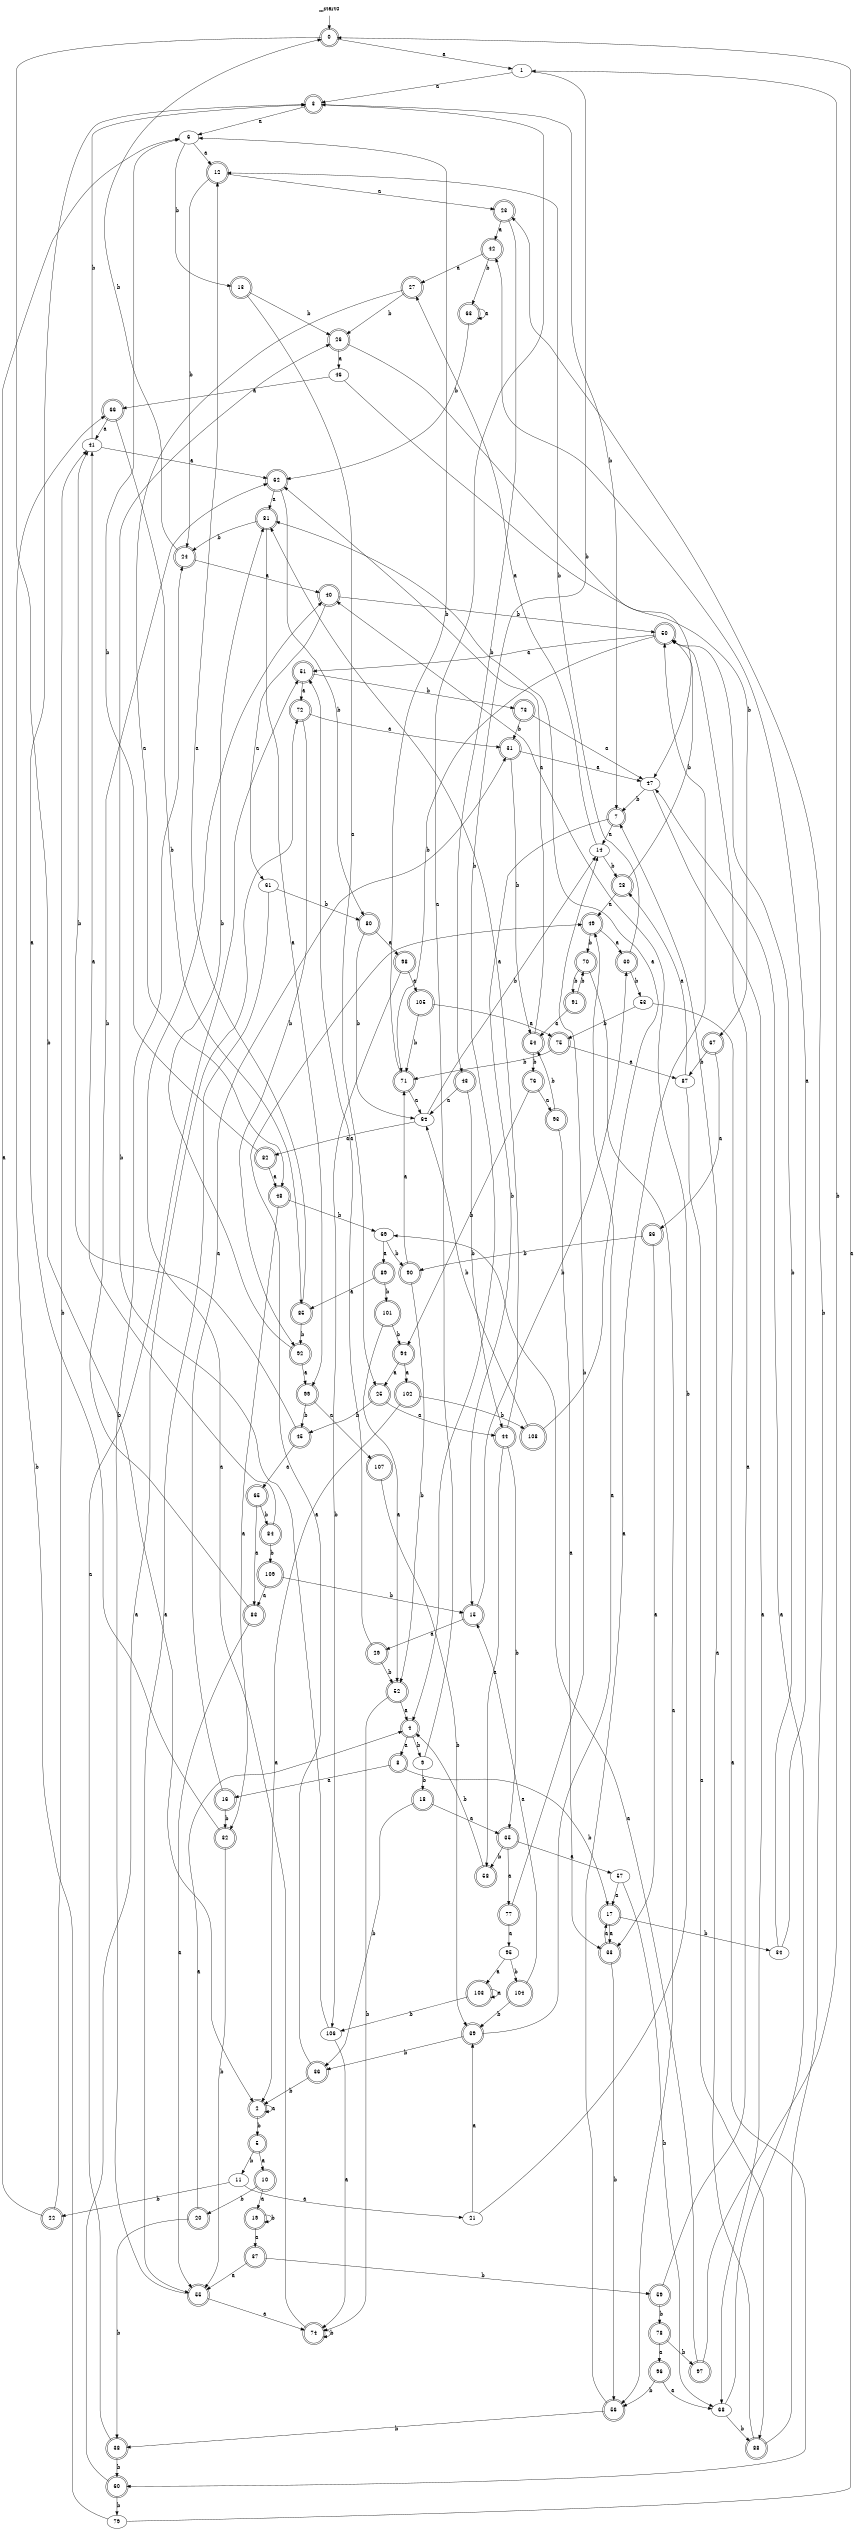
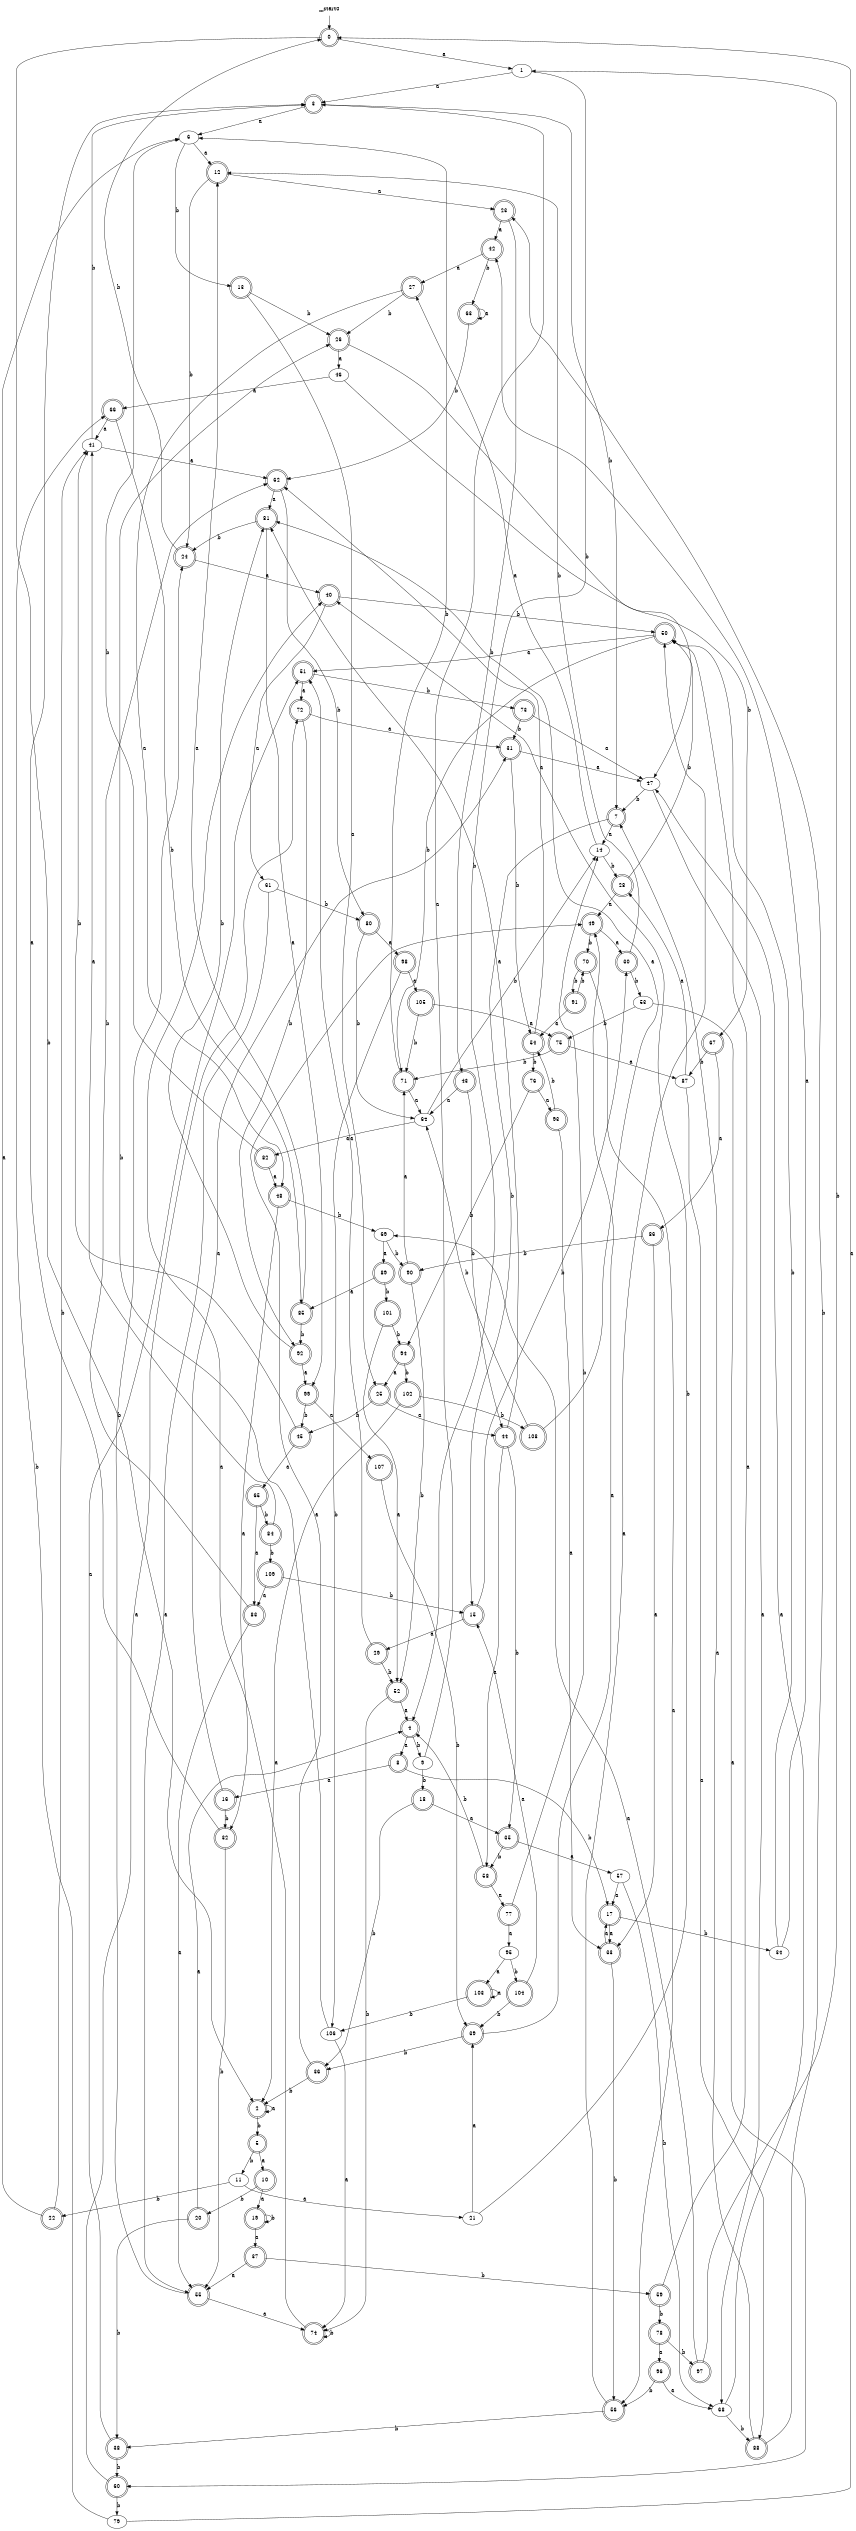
(407, 1373) -> (407, 1373)
(508, 1874) -> (496, 1894)
